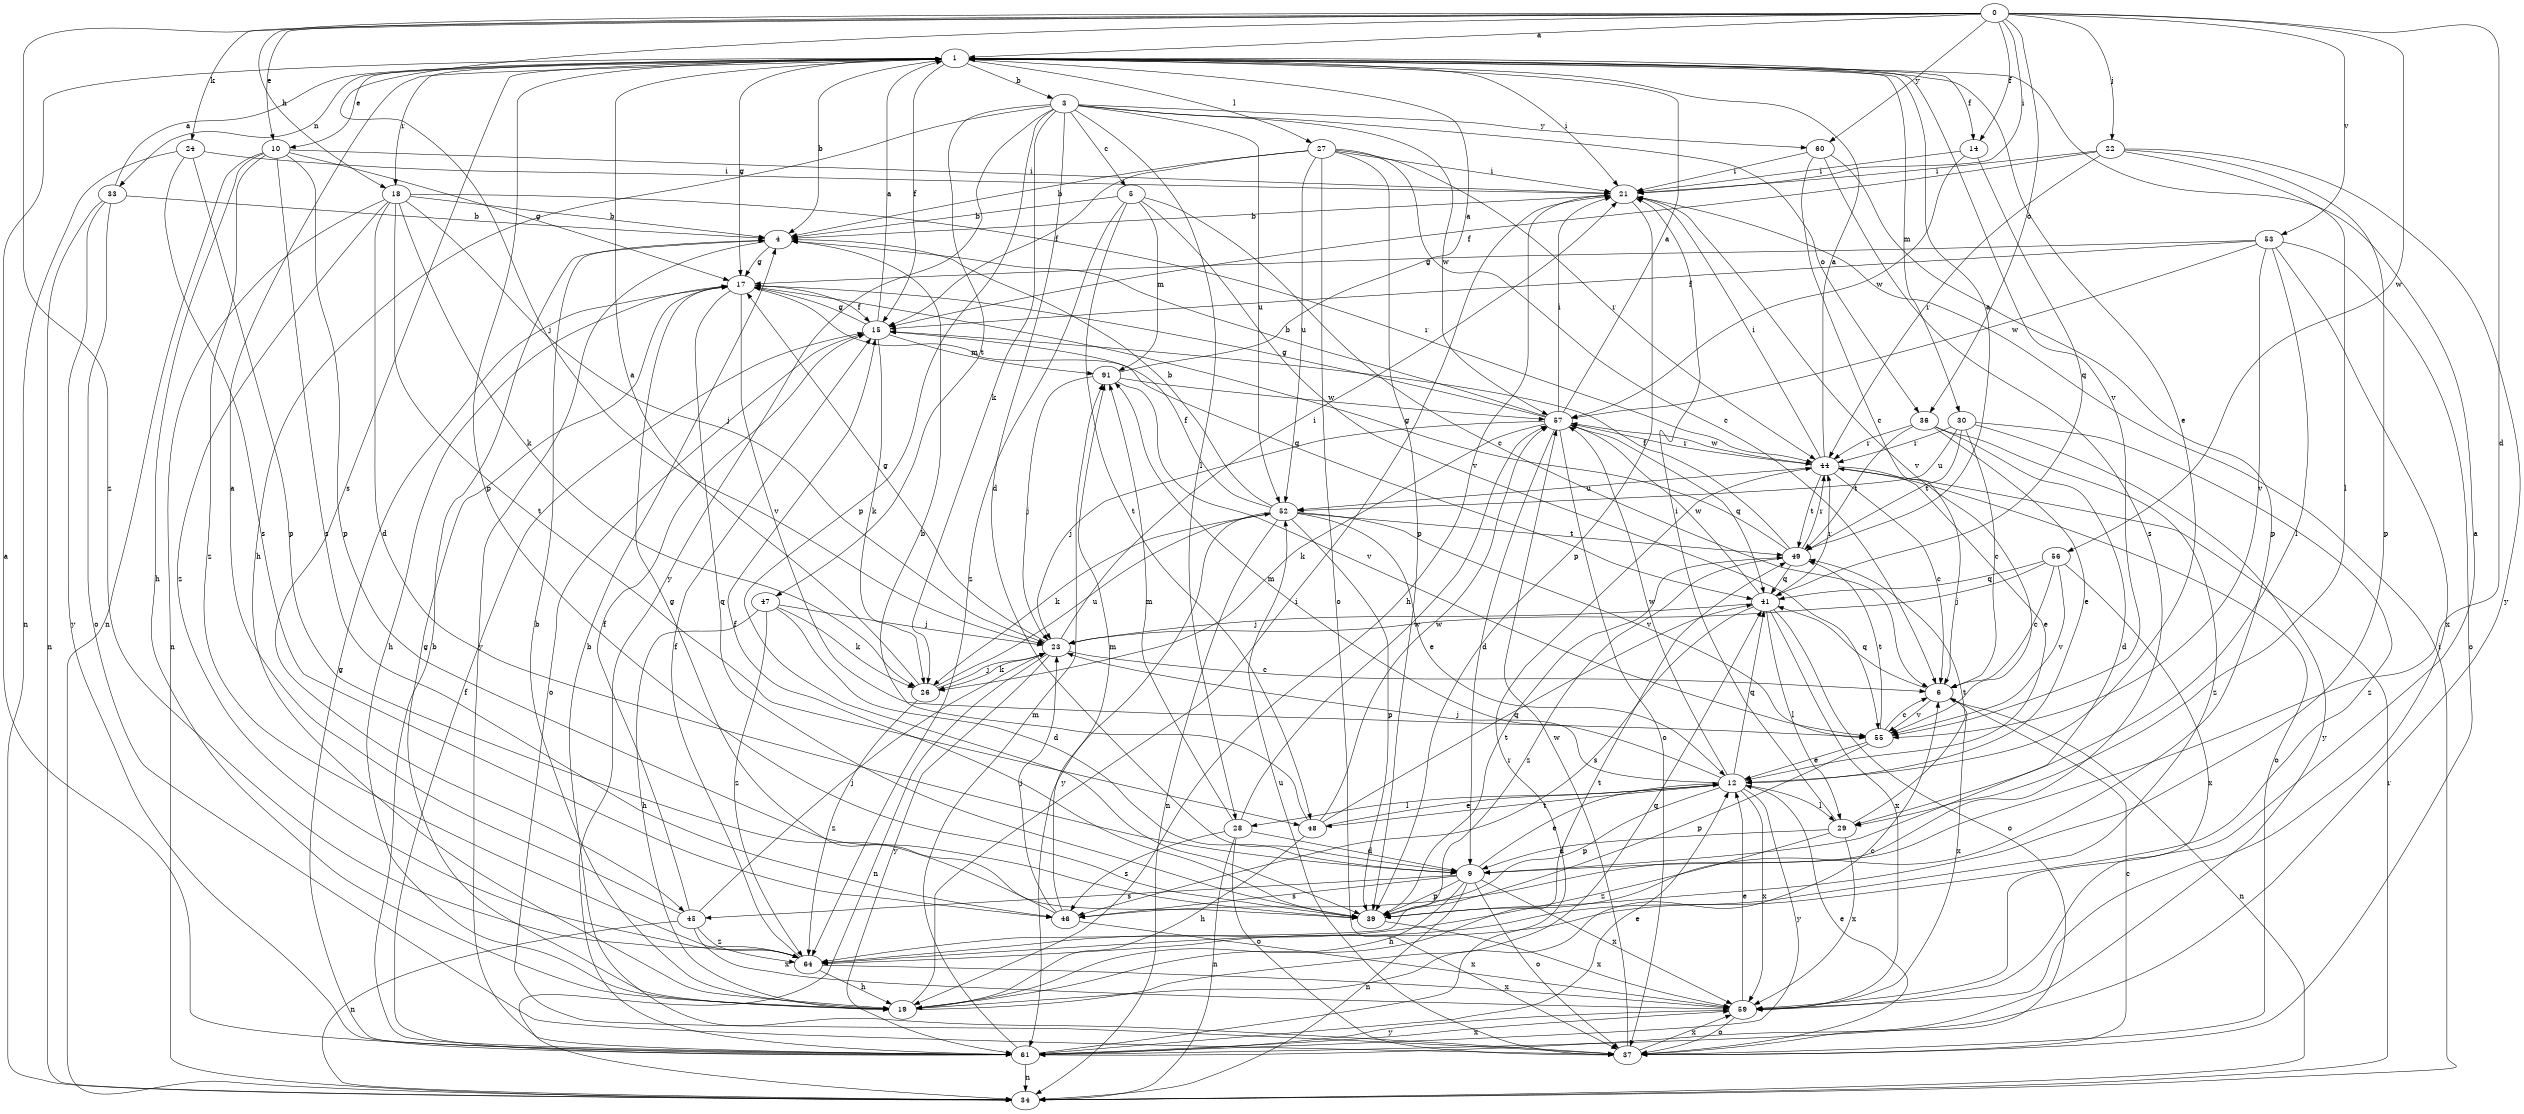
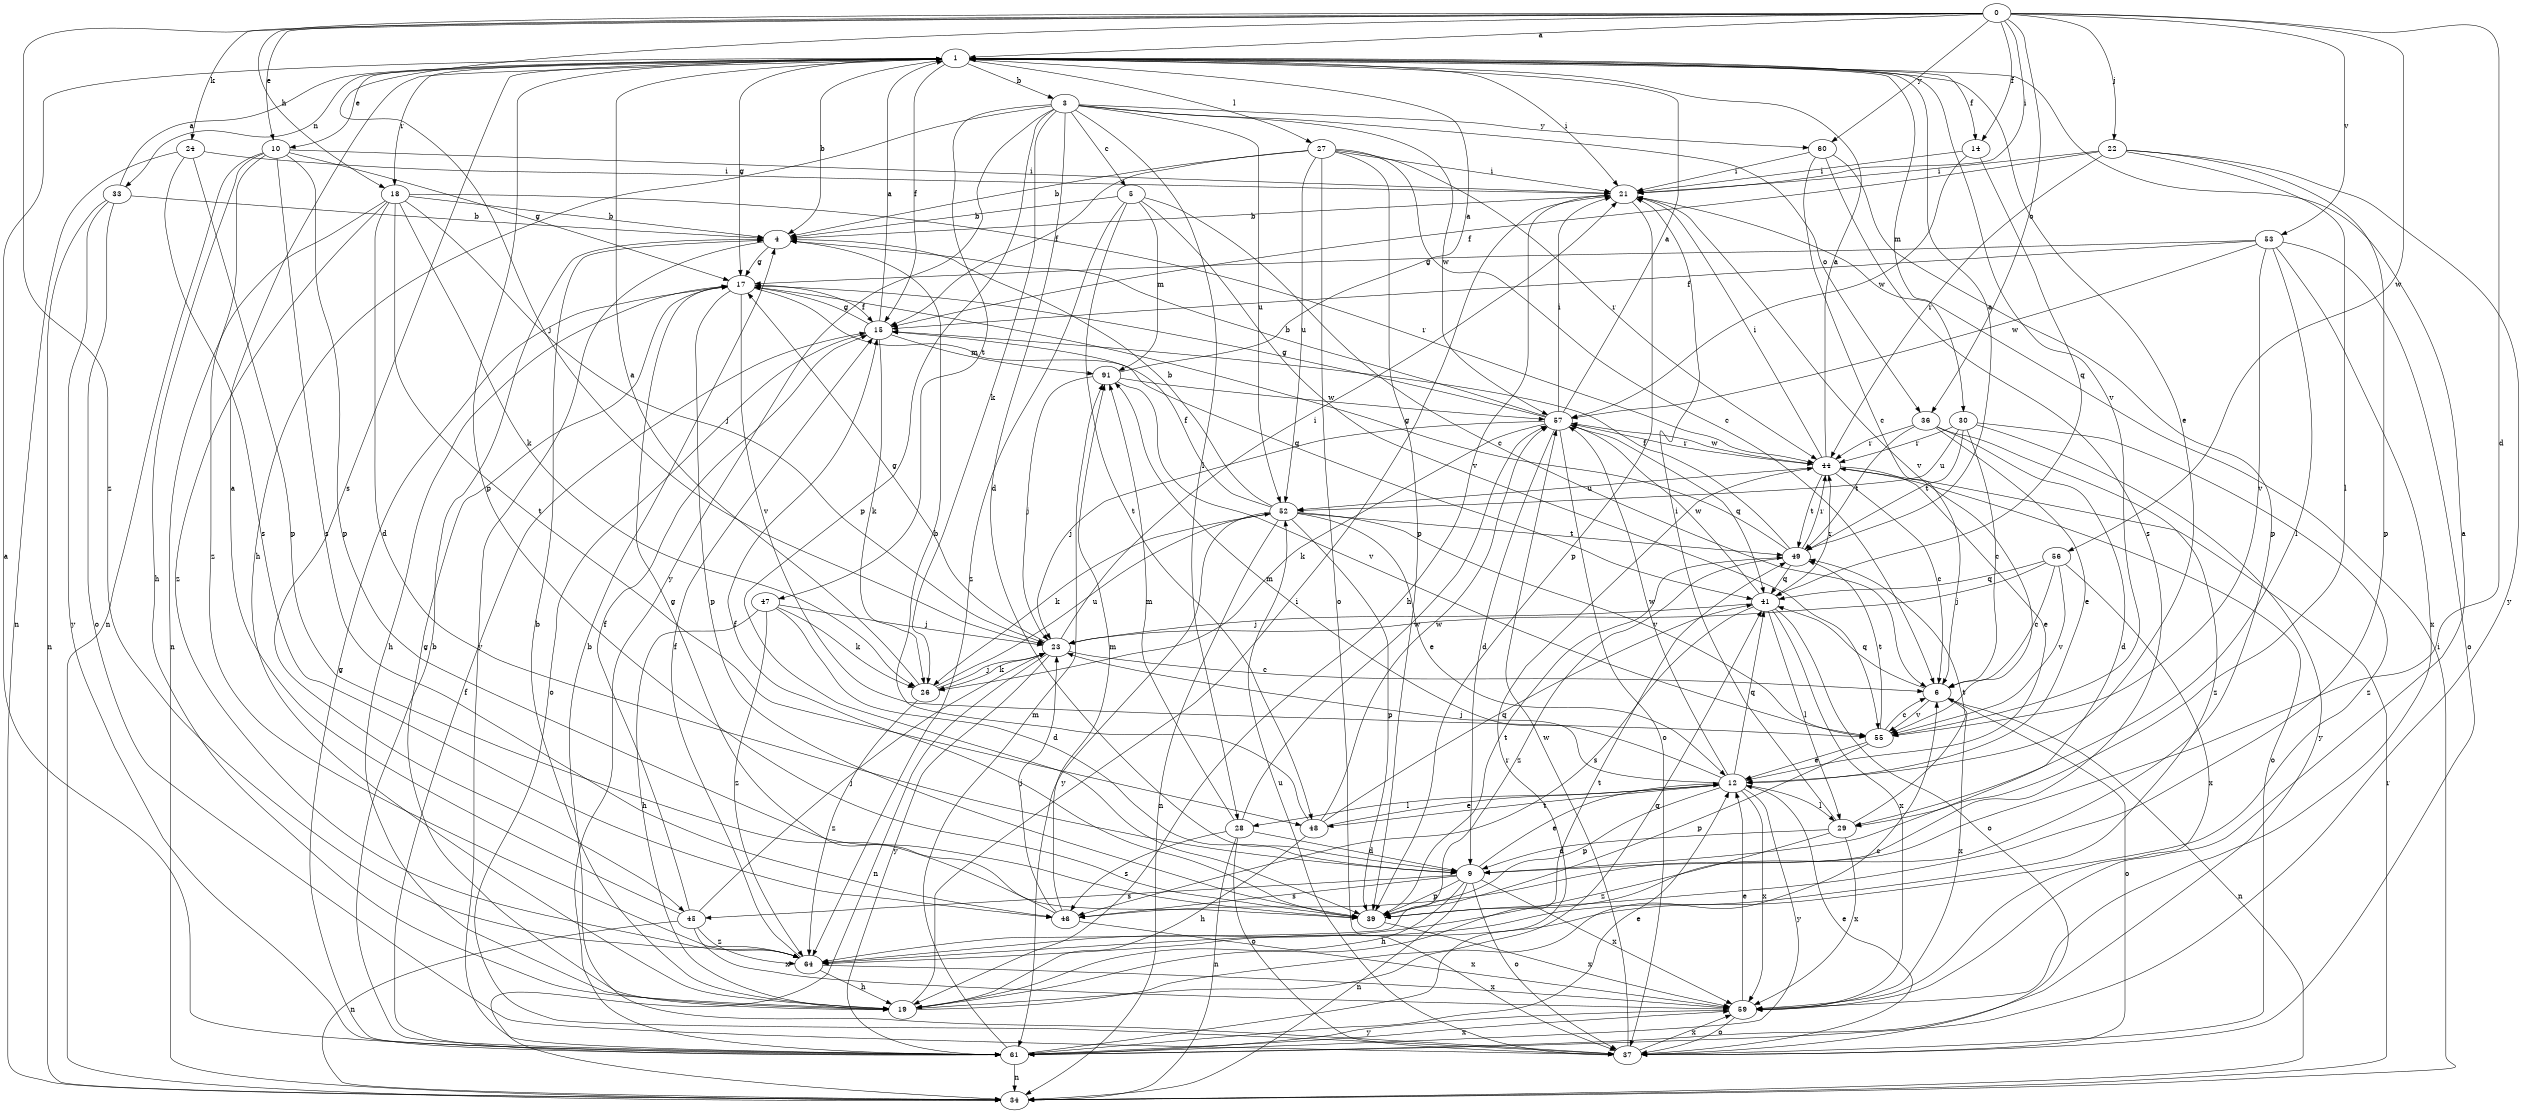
(723, 602) -> (713, 602)
(2128, 874) -> (2127, 874)
